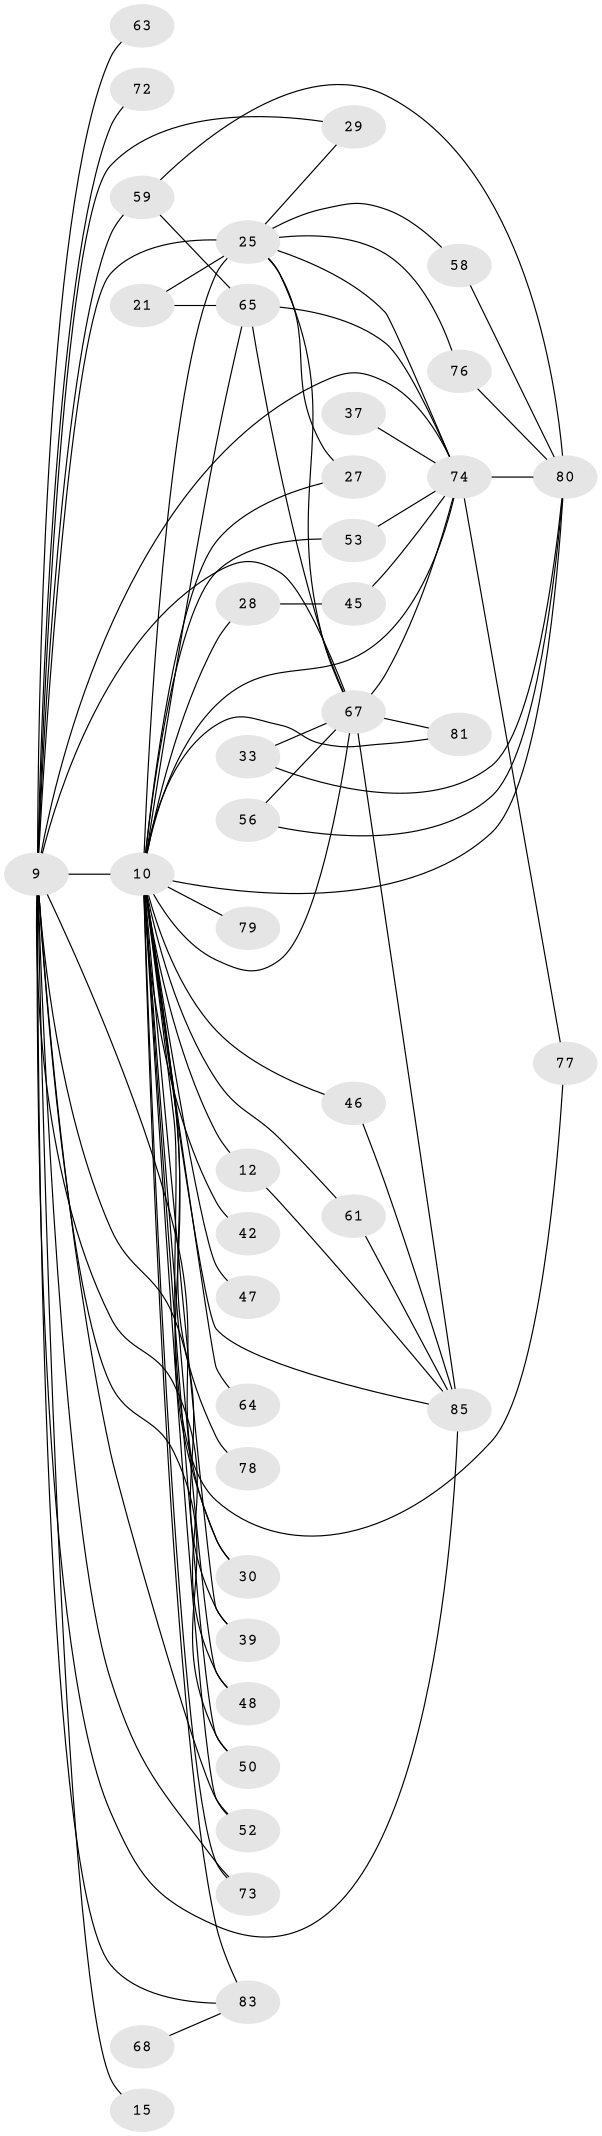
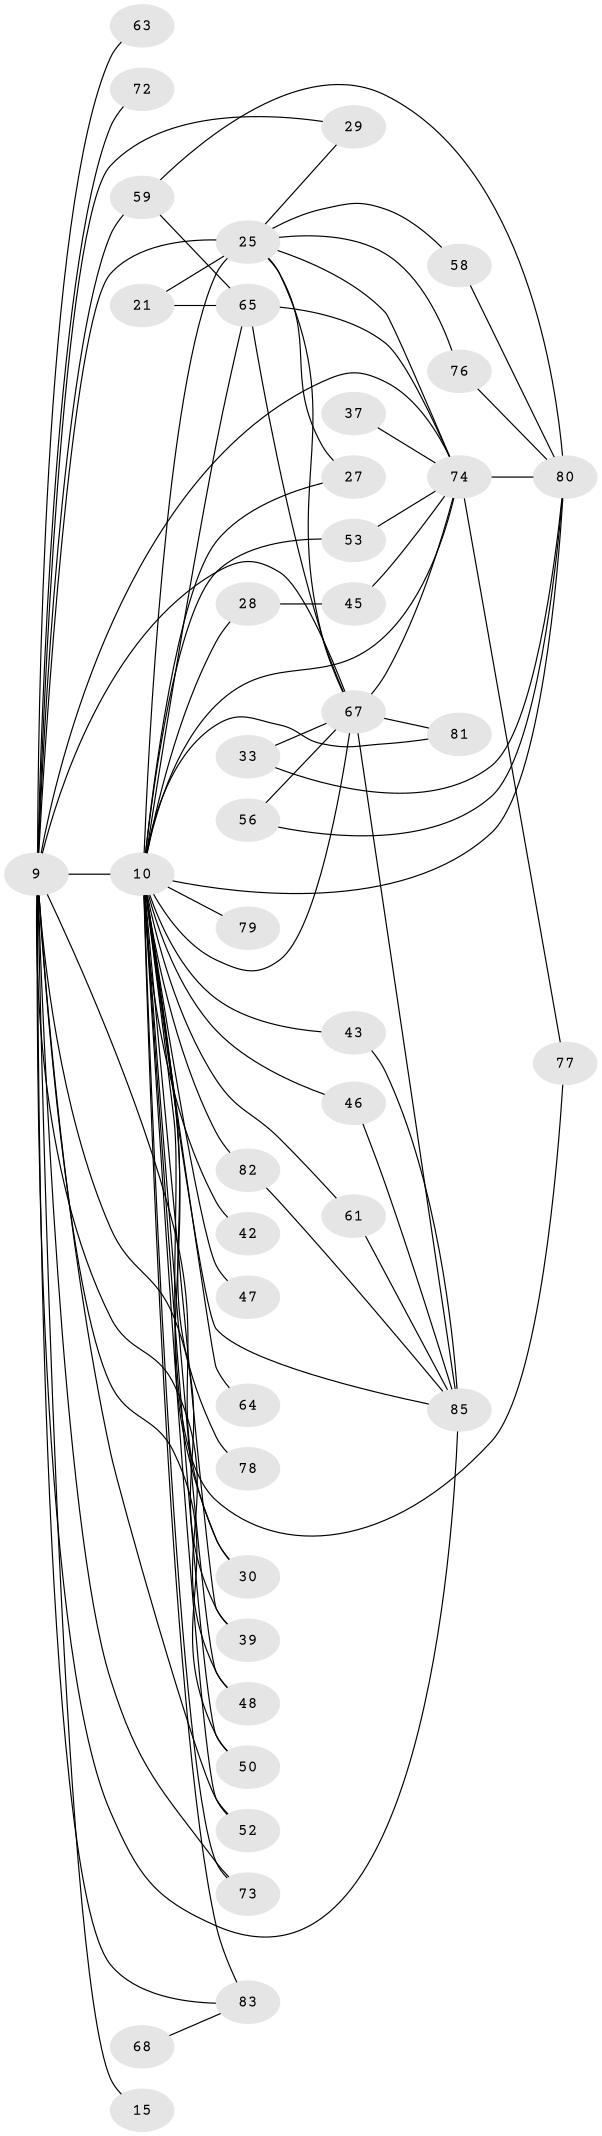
none -> (354, 1033)
(248, 1170) -> (248, 1170)
